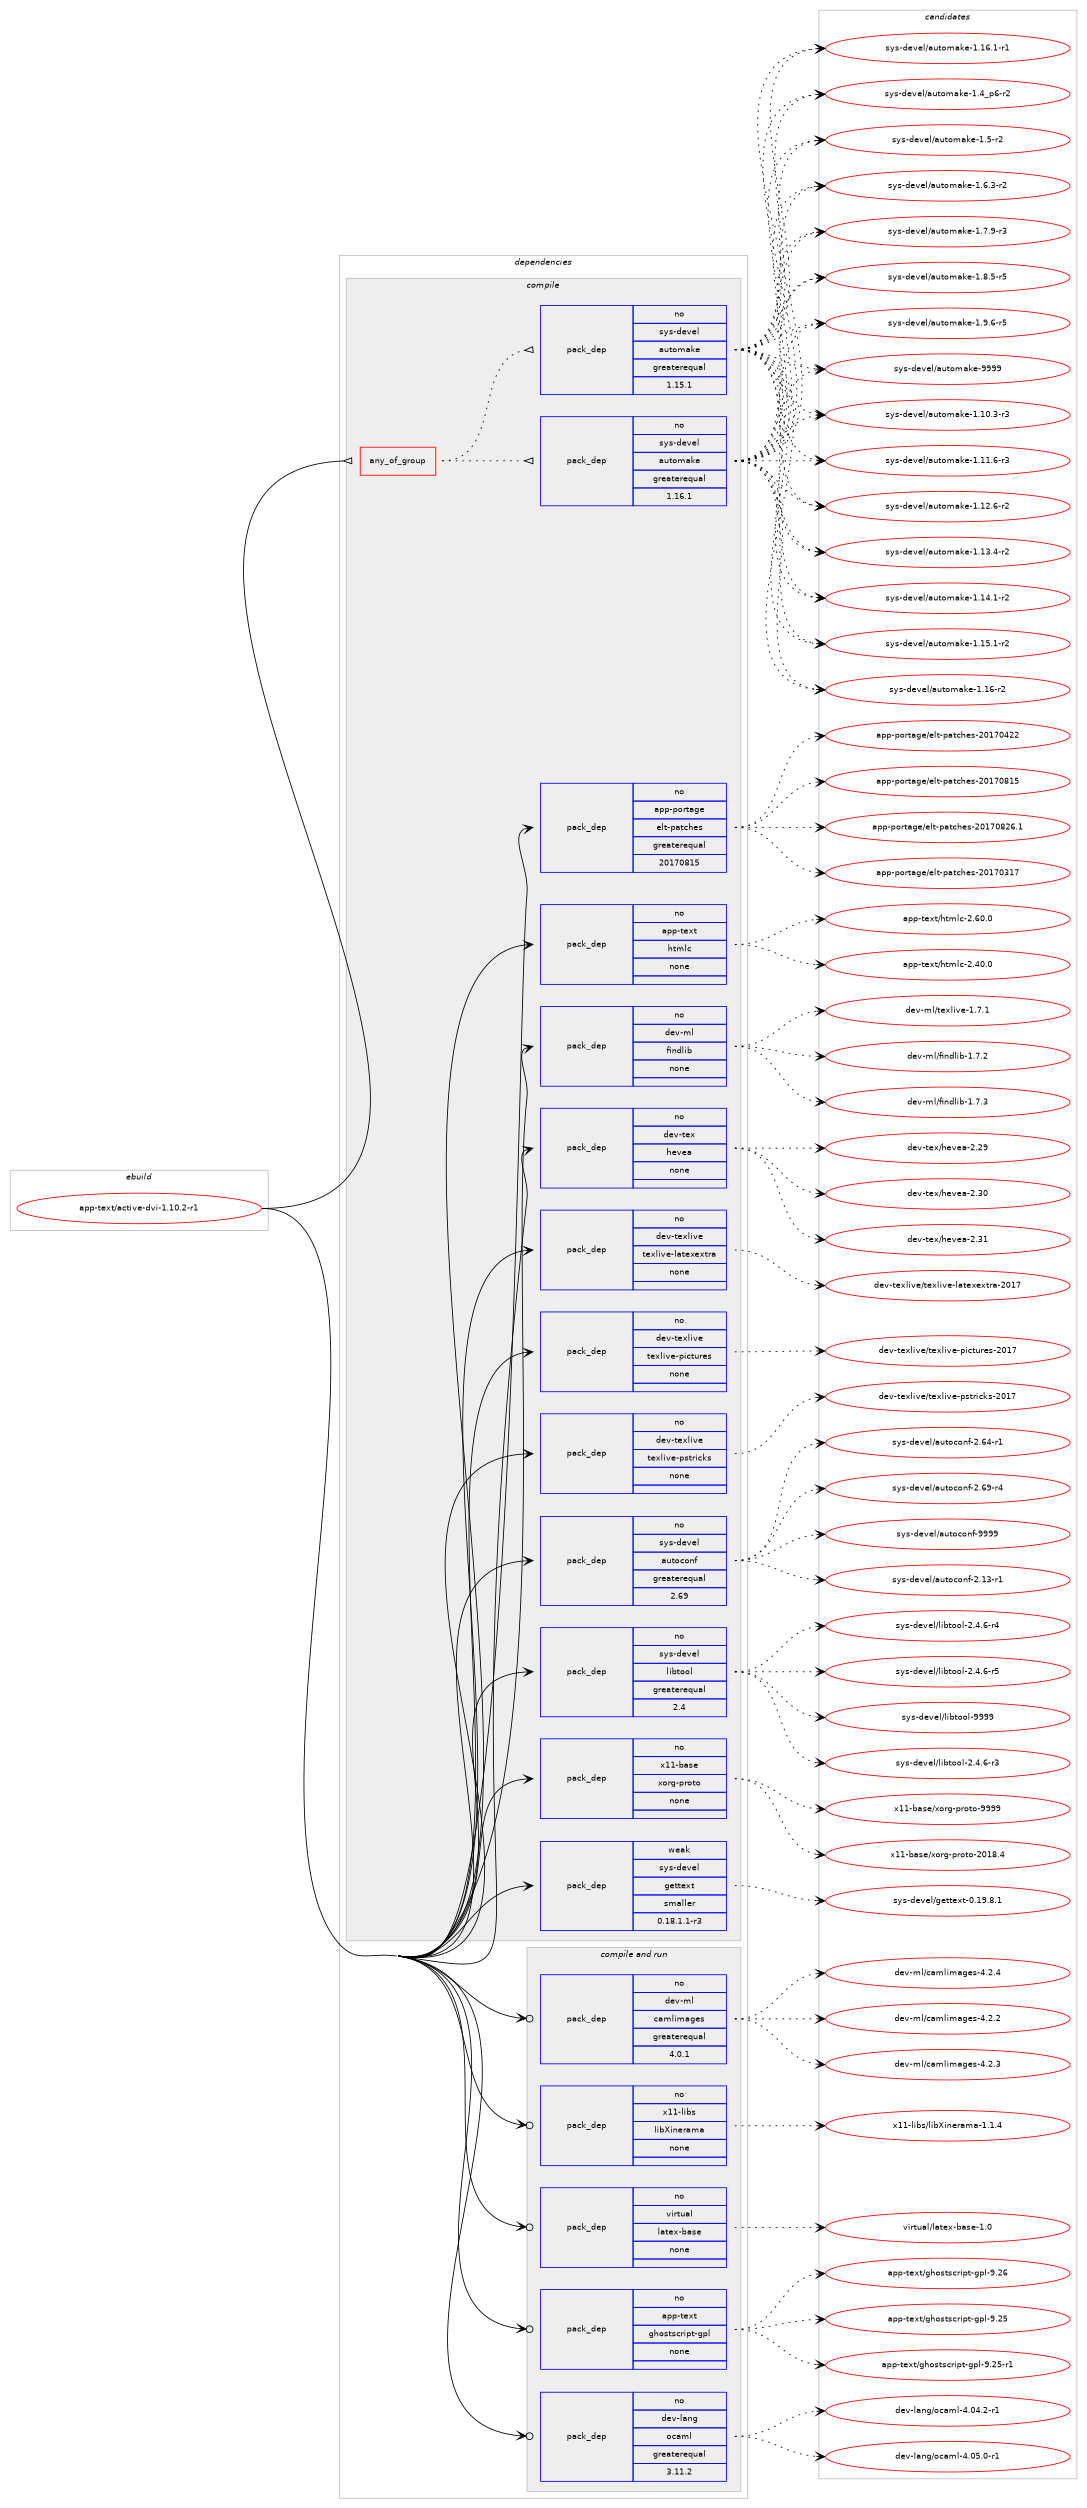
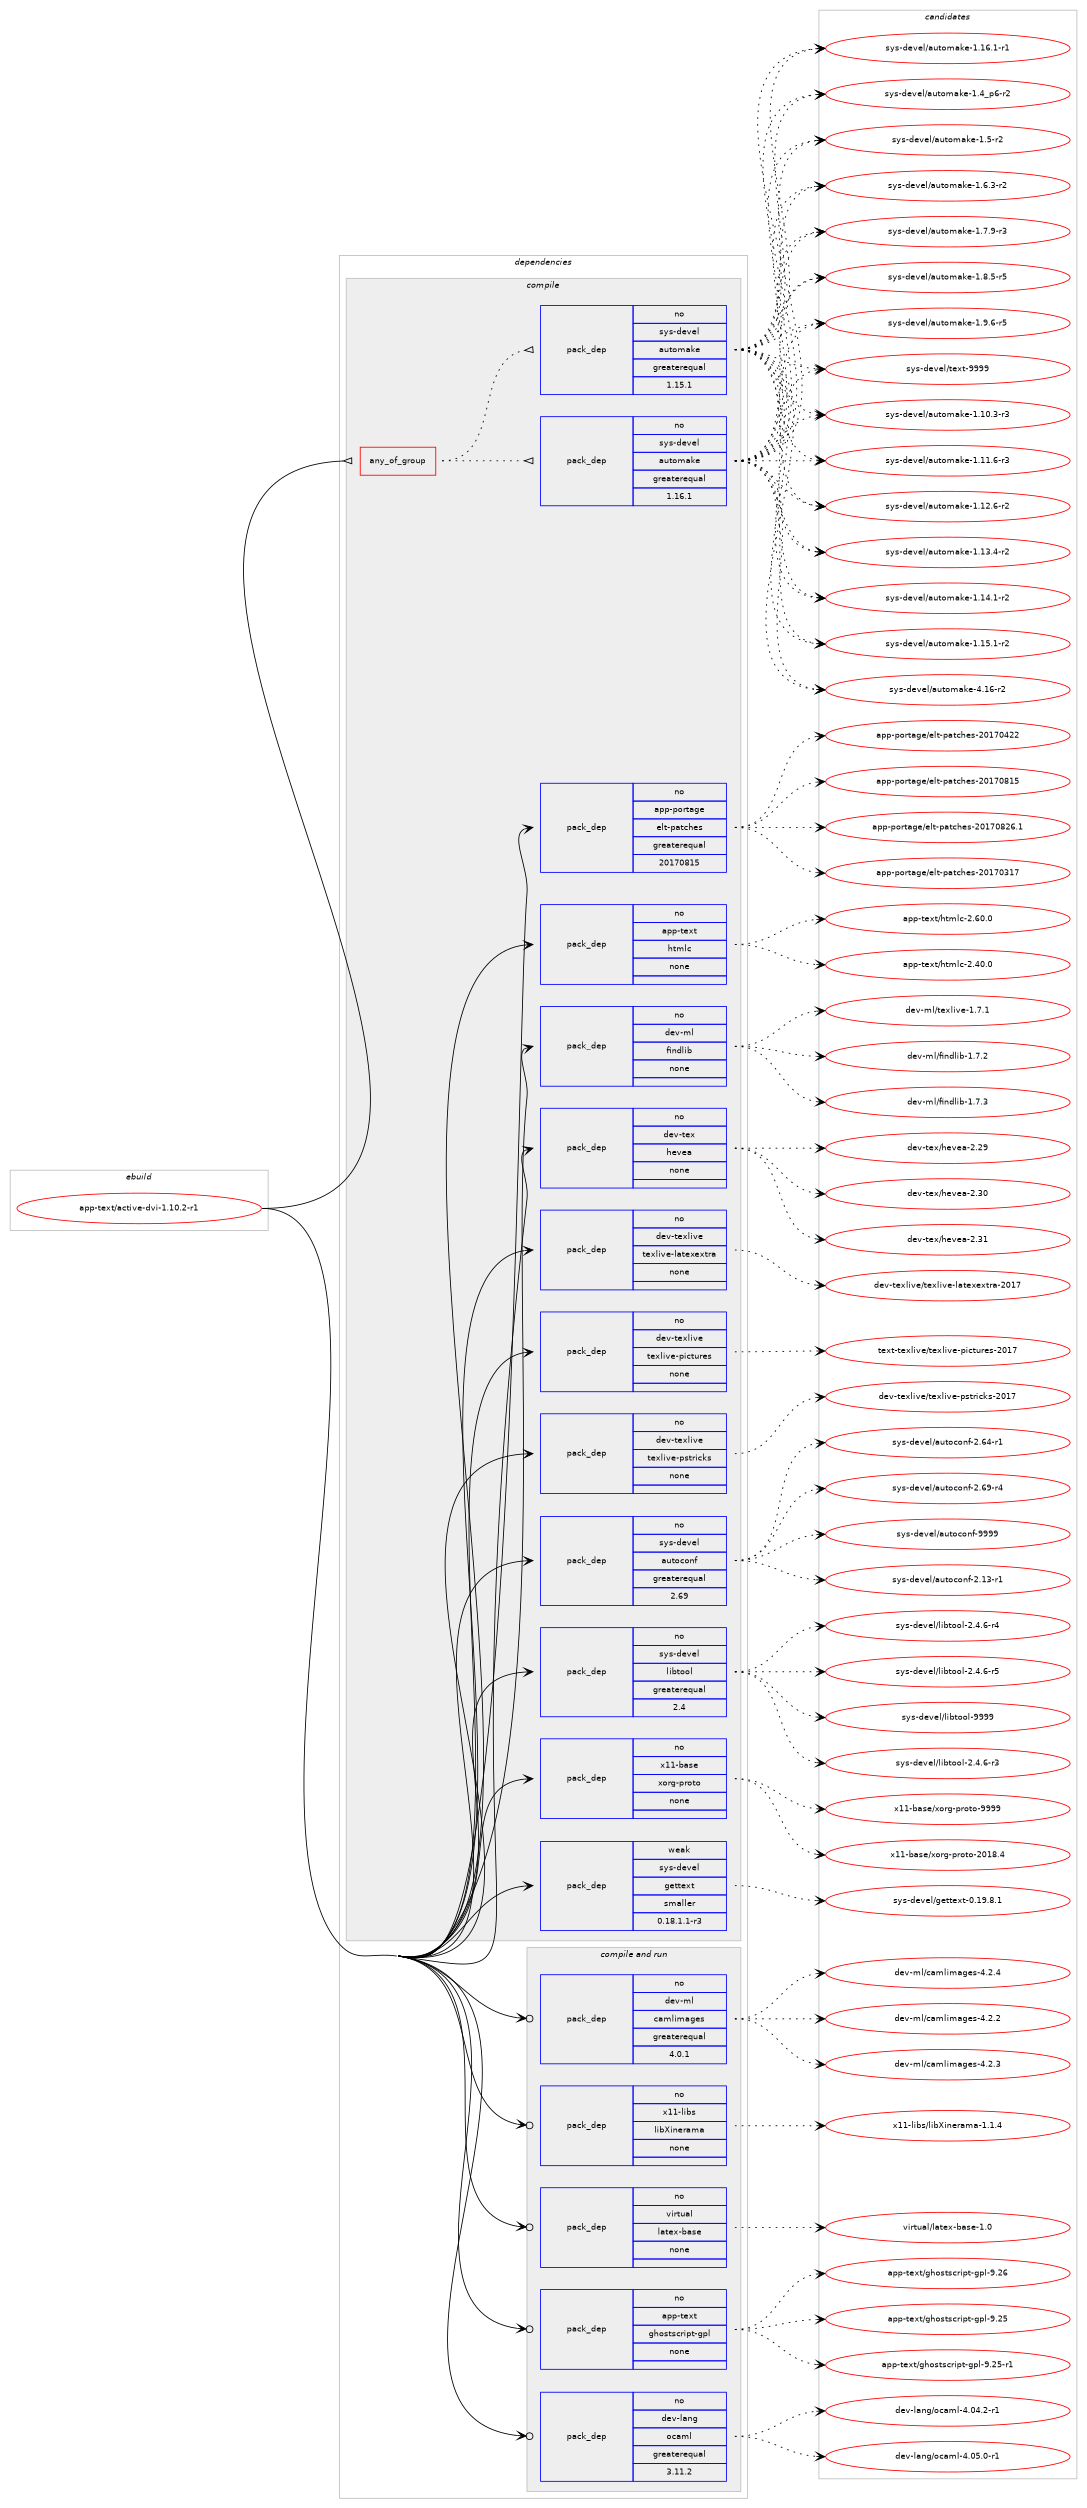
(948, 369) -> (948, 369)
(948, 690) -> (948, 690)
(948, 1351) -> (948, 1351)
